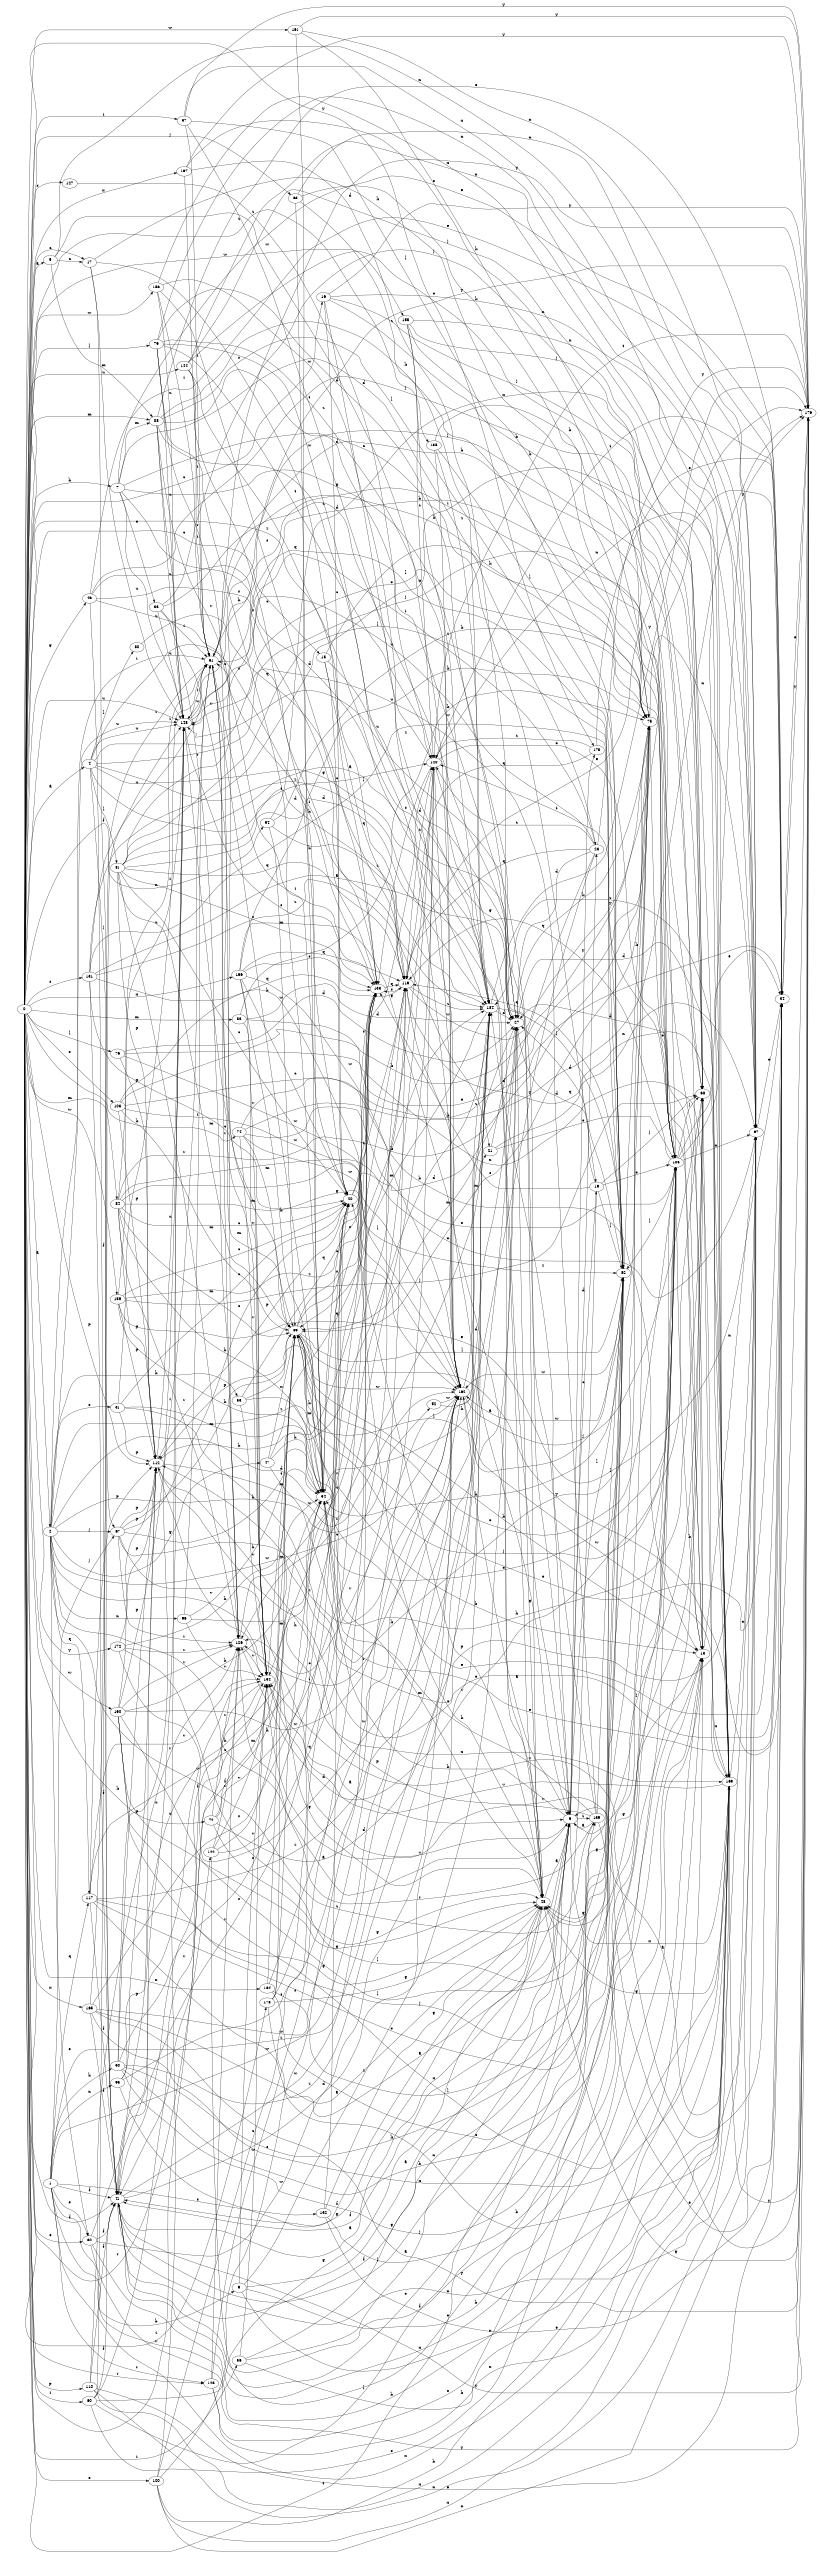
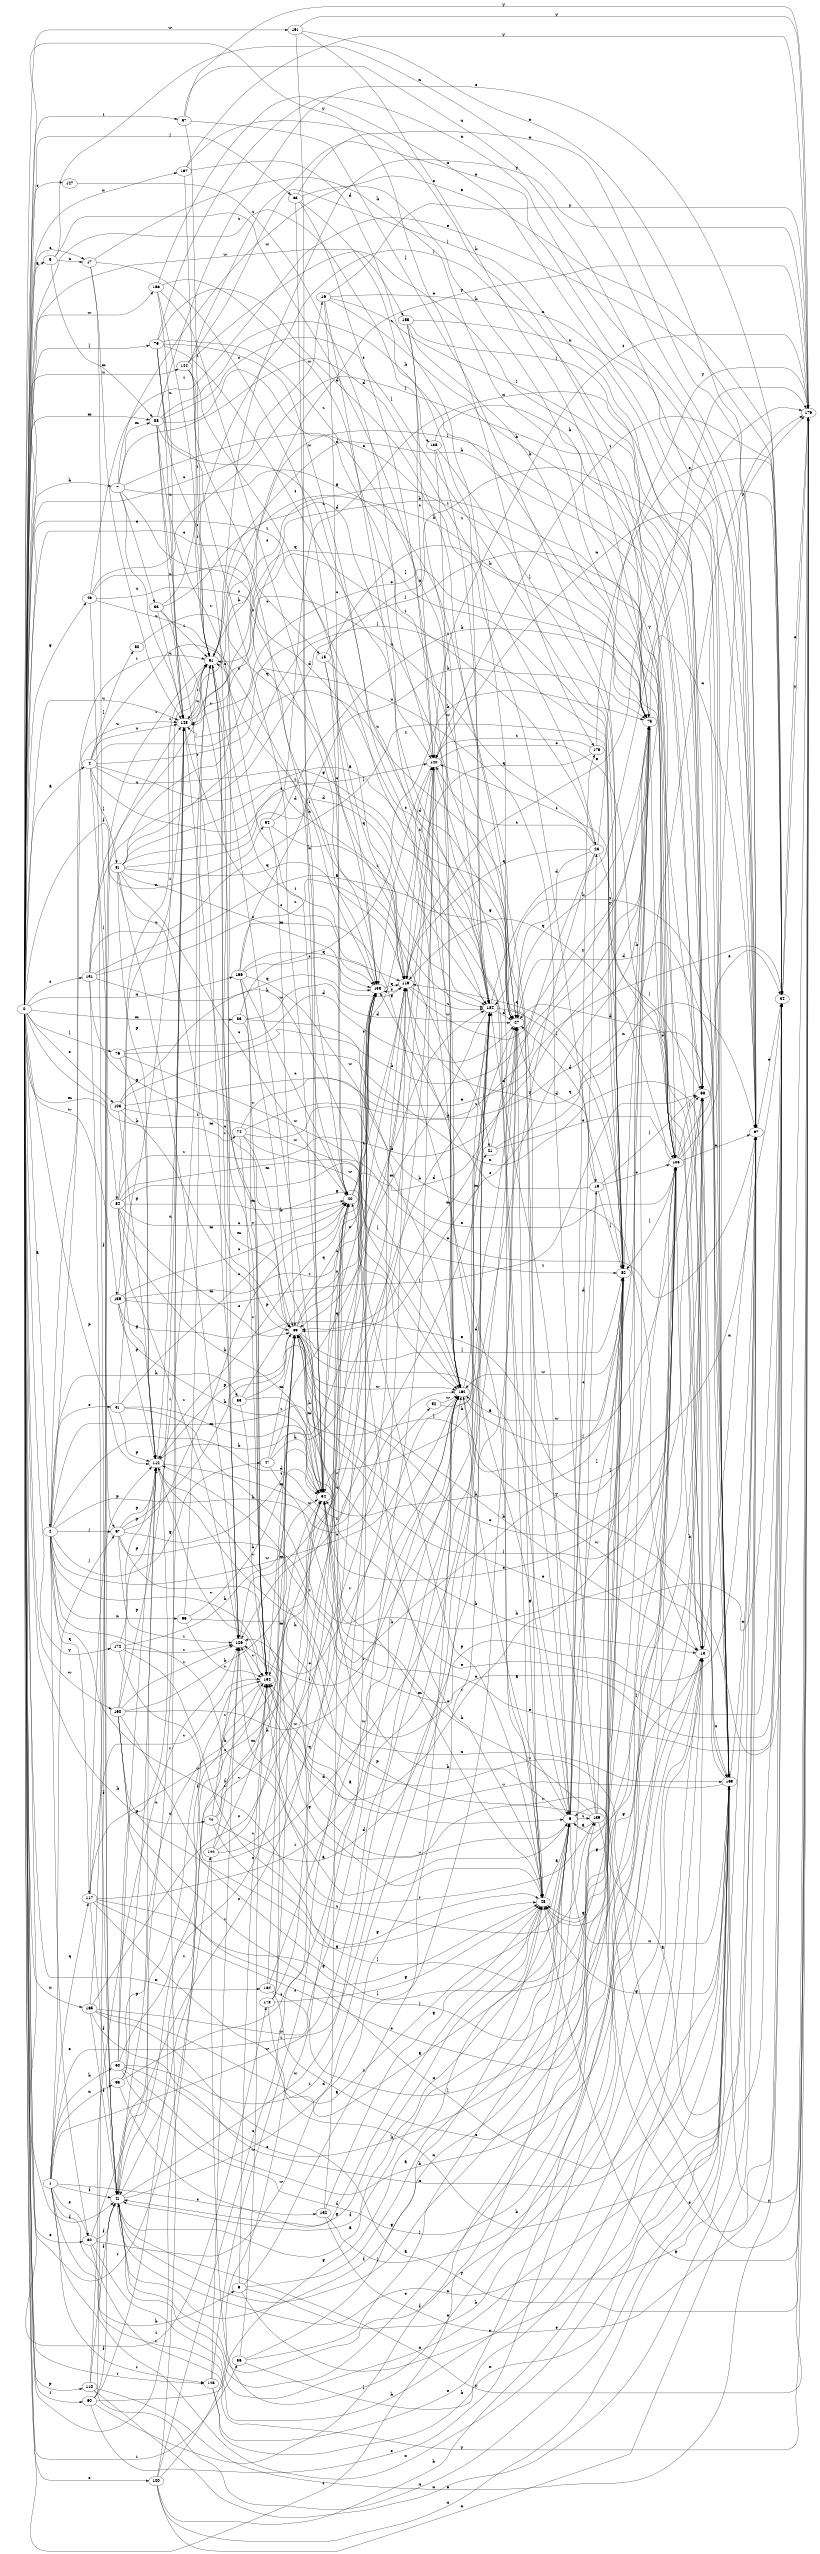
(315, 420) -> (396, 471)
none -> (645, 997)
(281, 1387) -> (281, 1387)
